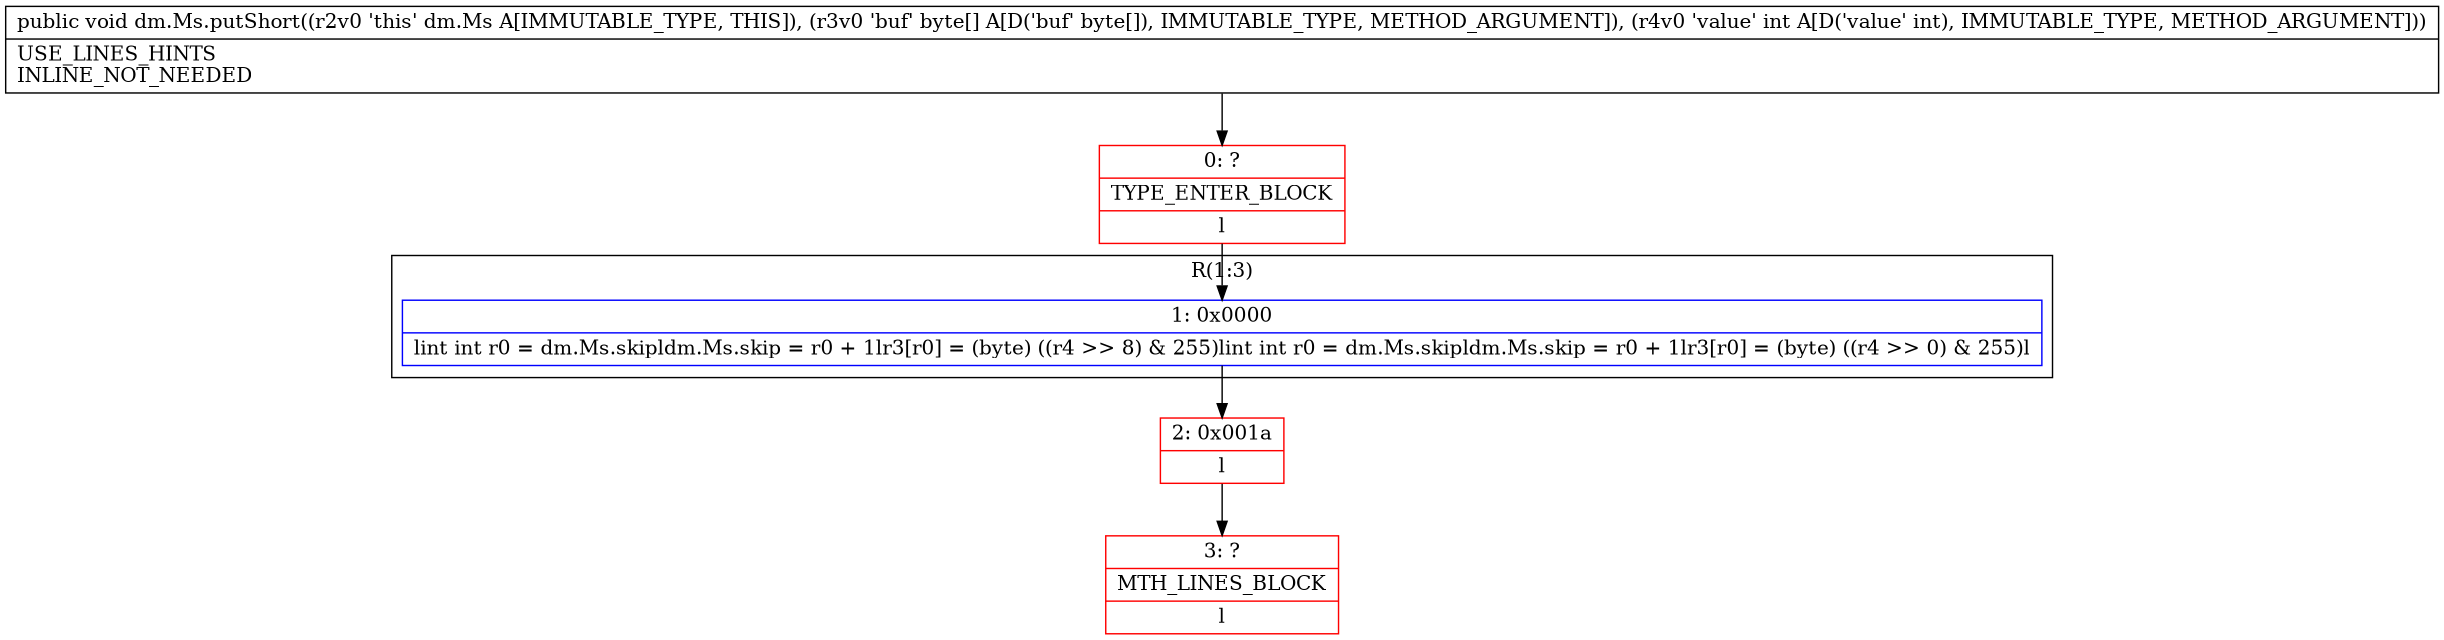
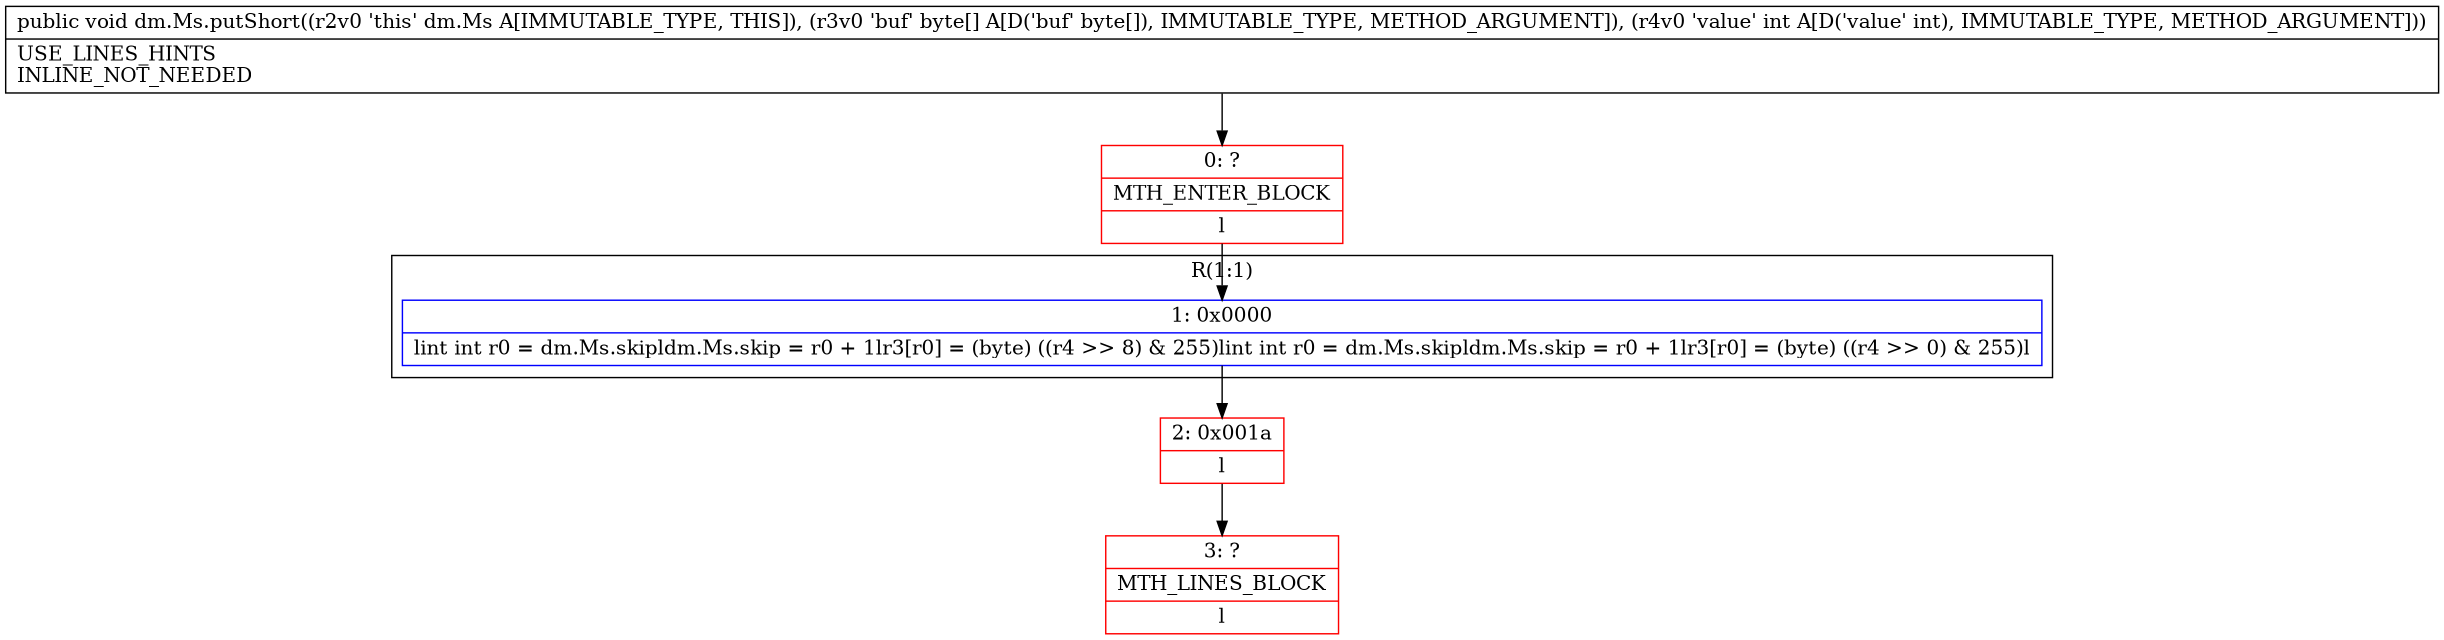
(1222, 194) -> (1222, 194)
(1222, 272) -> (1222, 272)
